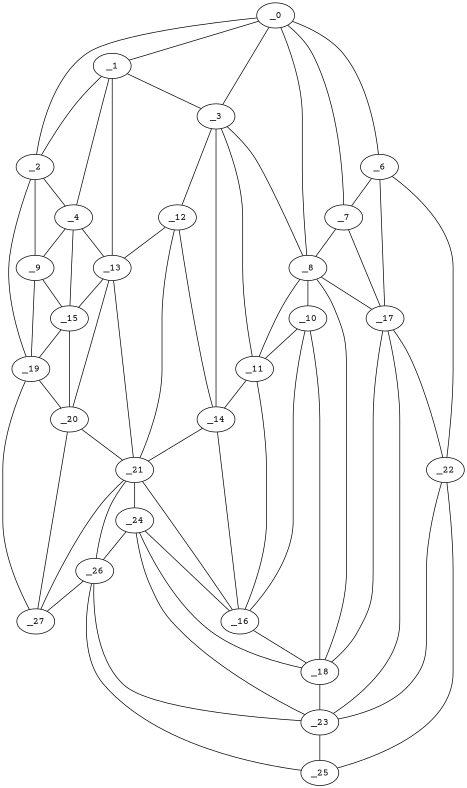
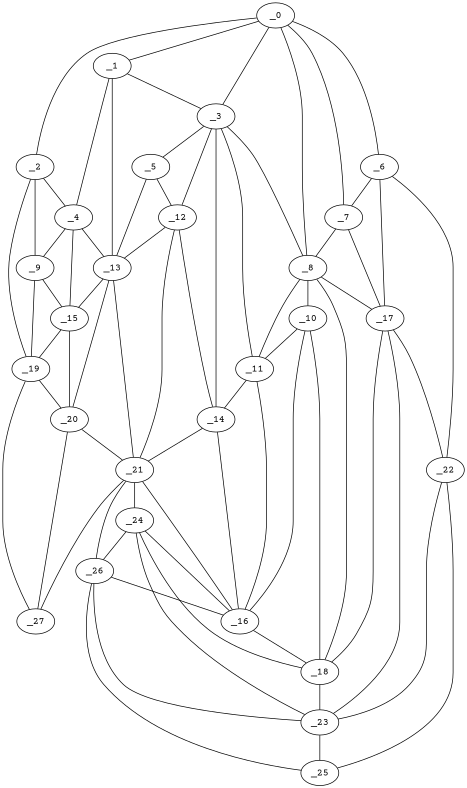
(68, 113) -> none
none -> (151, 167)
(65, 596) -> (167, 596)
